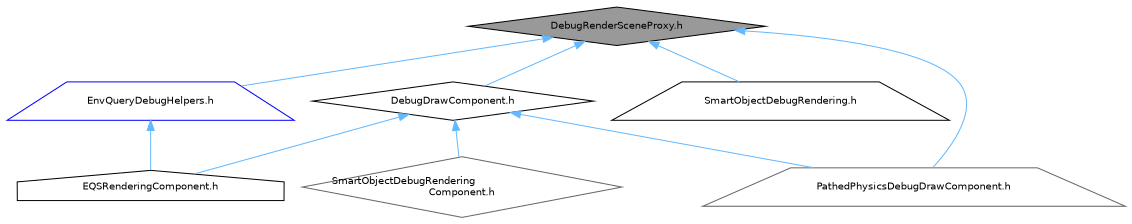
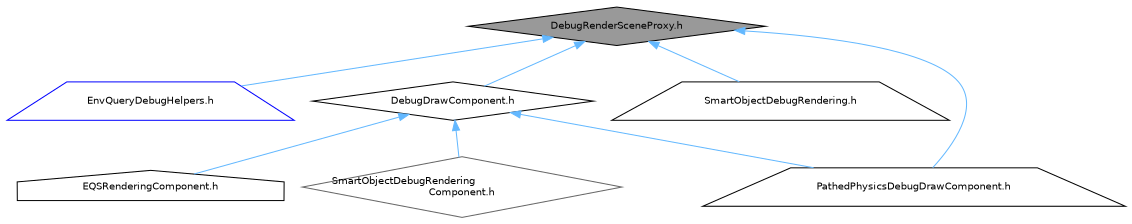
(151, 150) -> none
(914, 187) -> (914, 187)
